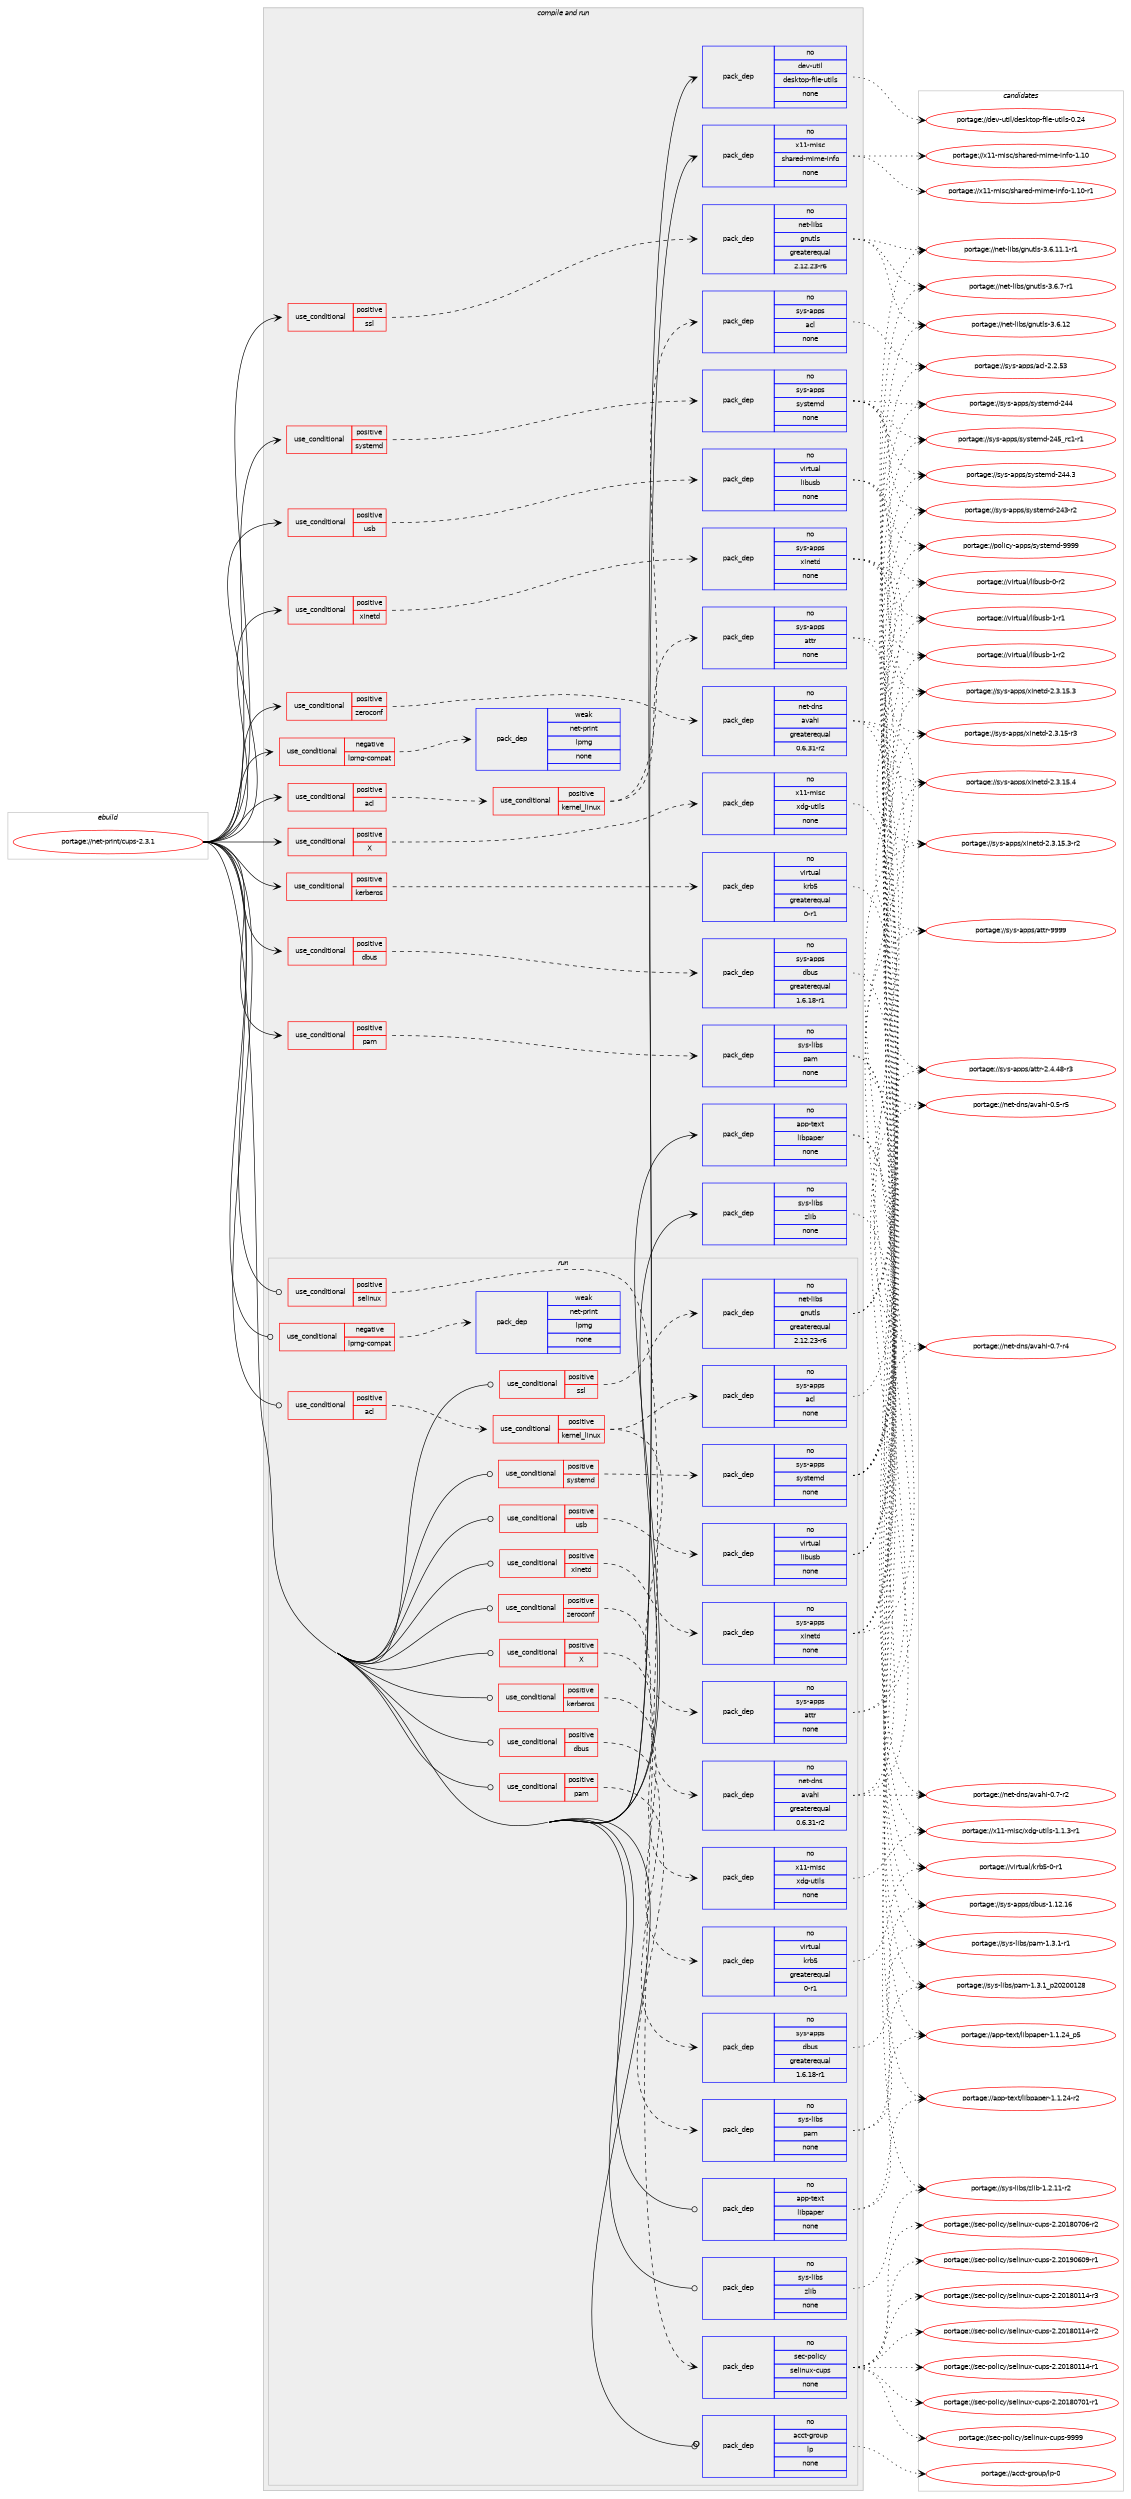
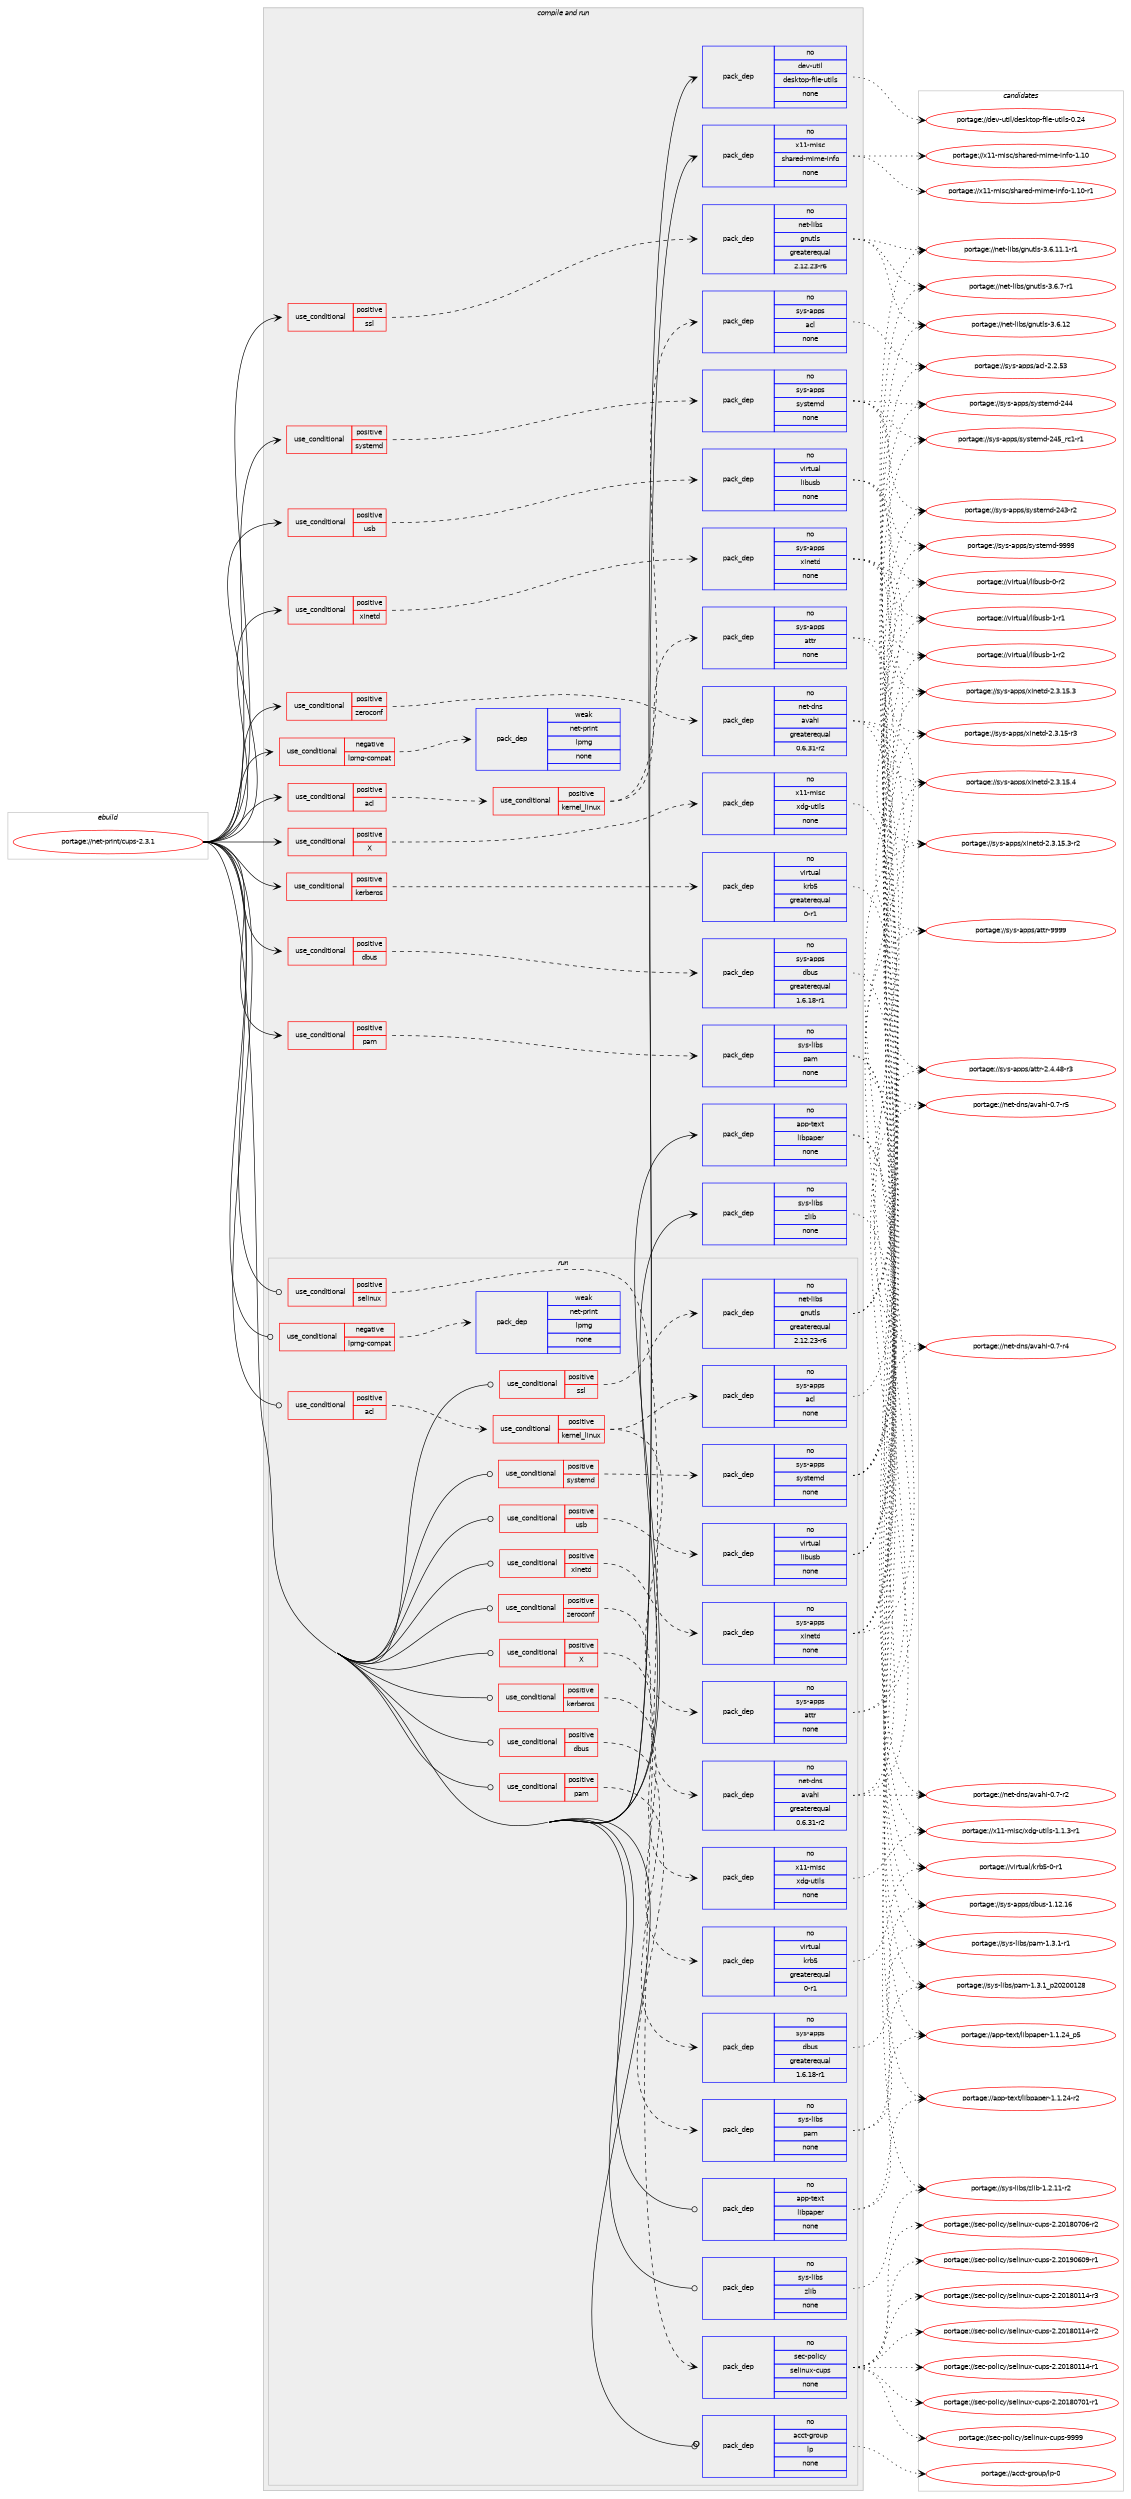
(1021, 475) -> none
(1021, 546) -> (1021, 546)
(1021, 1105) -> (1021, 1105)
